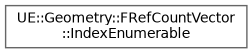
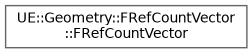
(126, 27) -> (126, 27)
